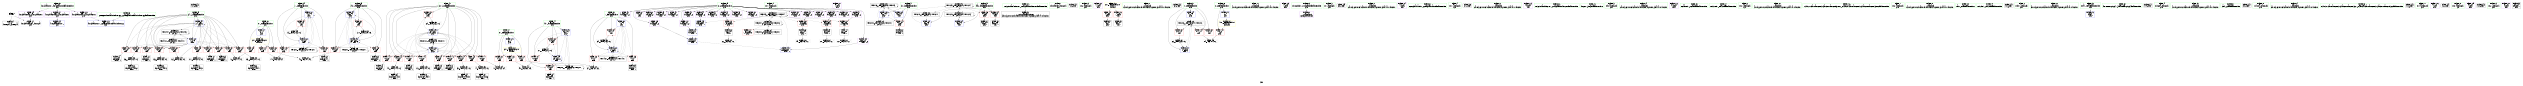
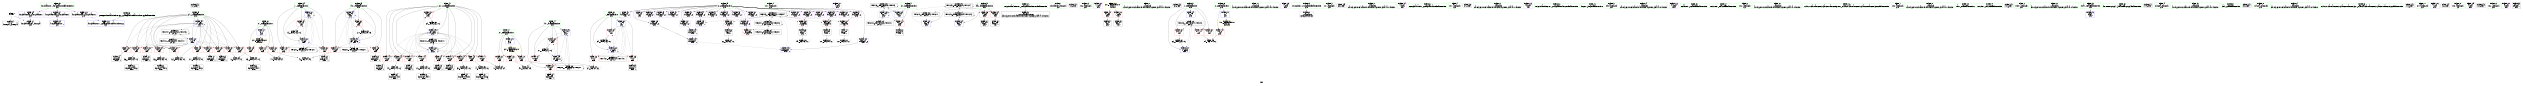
(959, 14) -> (959, 14)
none -> (745, 23)
